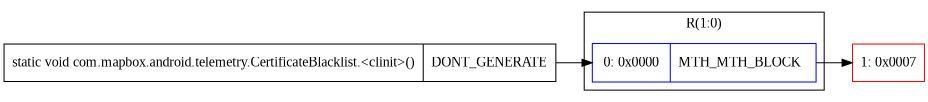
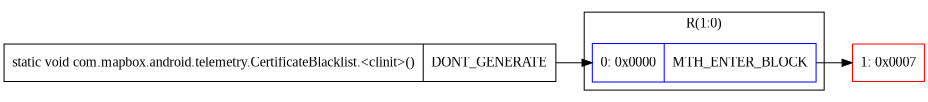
(740, 62) -> (740, 62)
